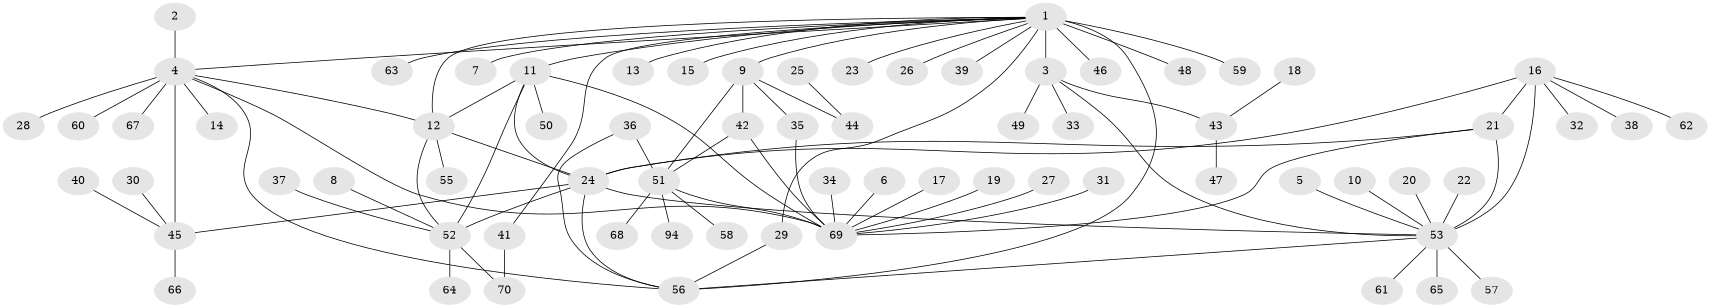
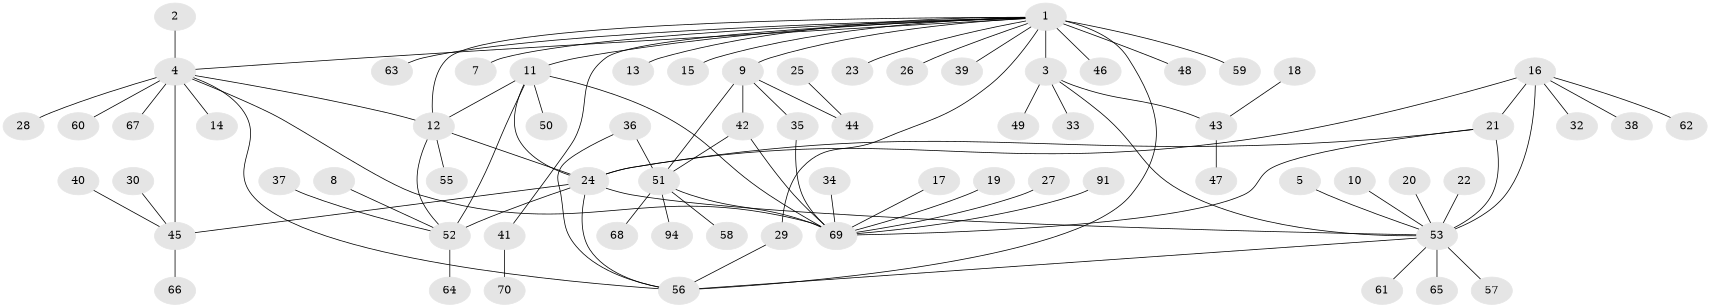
(884, 181) -> none
(1104, 181) -> (1104, 181)
(477, 263) -> none
